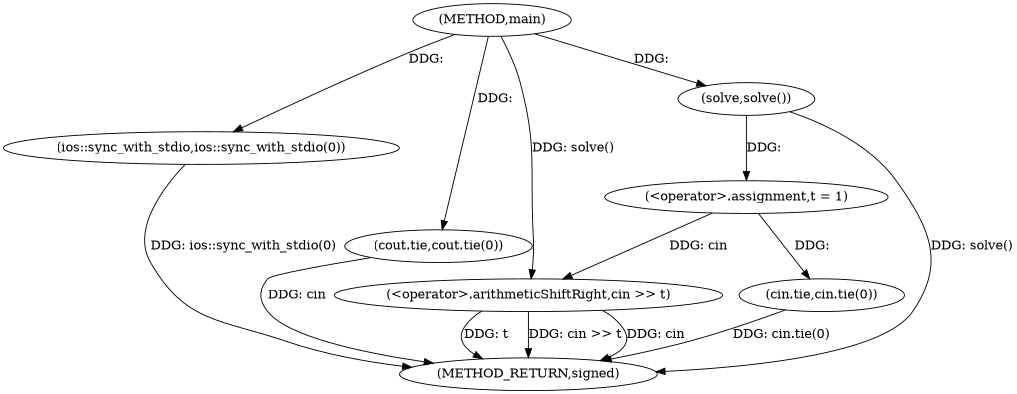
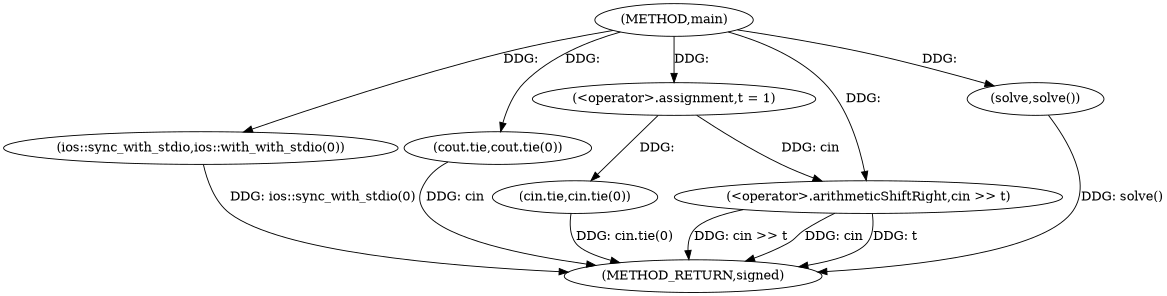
(746, 143) -> (674, 55)
(201, 148) -> (201, 148)
(573, 148) -> (865, 99)
